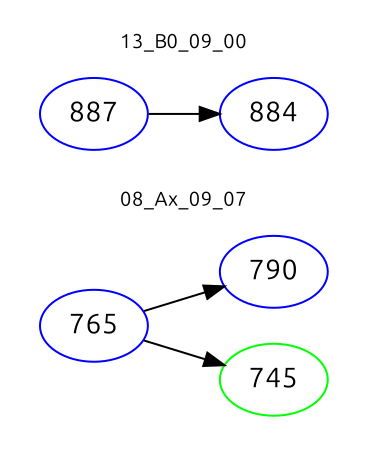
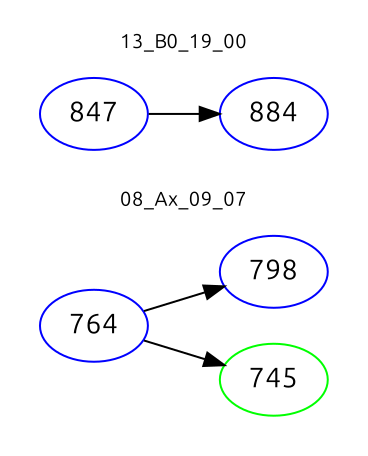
(184, 43) -> (184, 43)
(94, 114) -> (94, 114)
(274, 272) -> (274, 272)
(94, 326) -> (94, 326)
